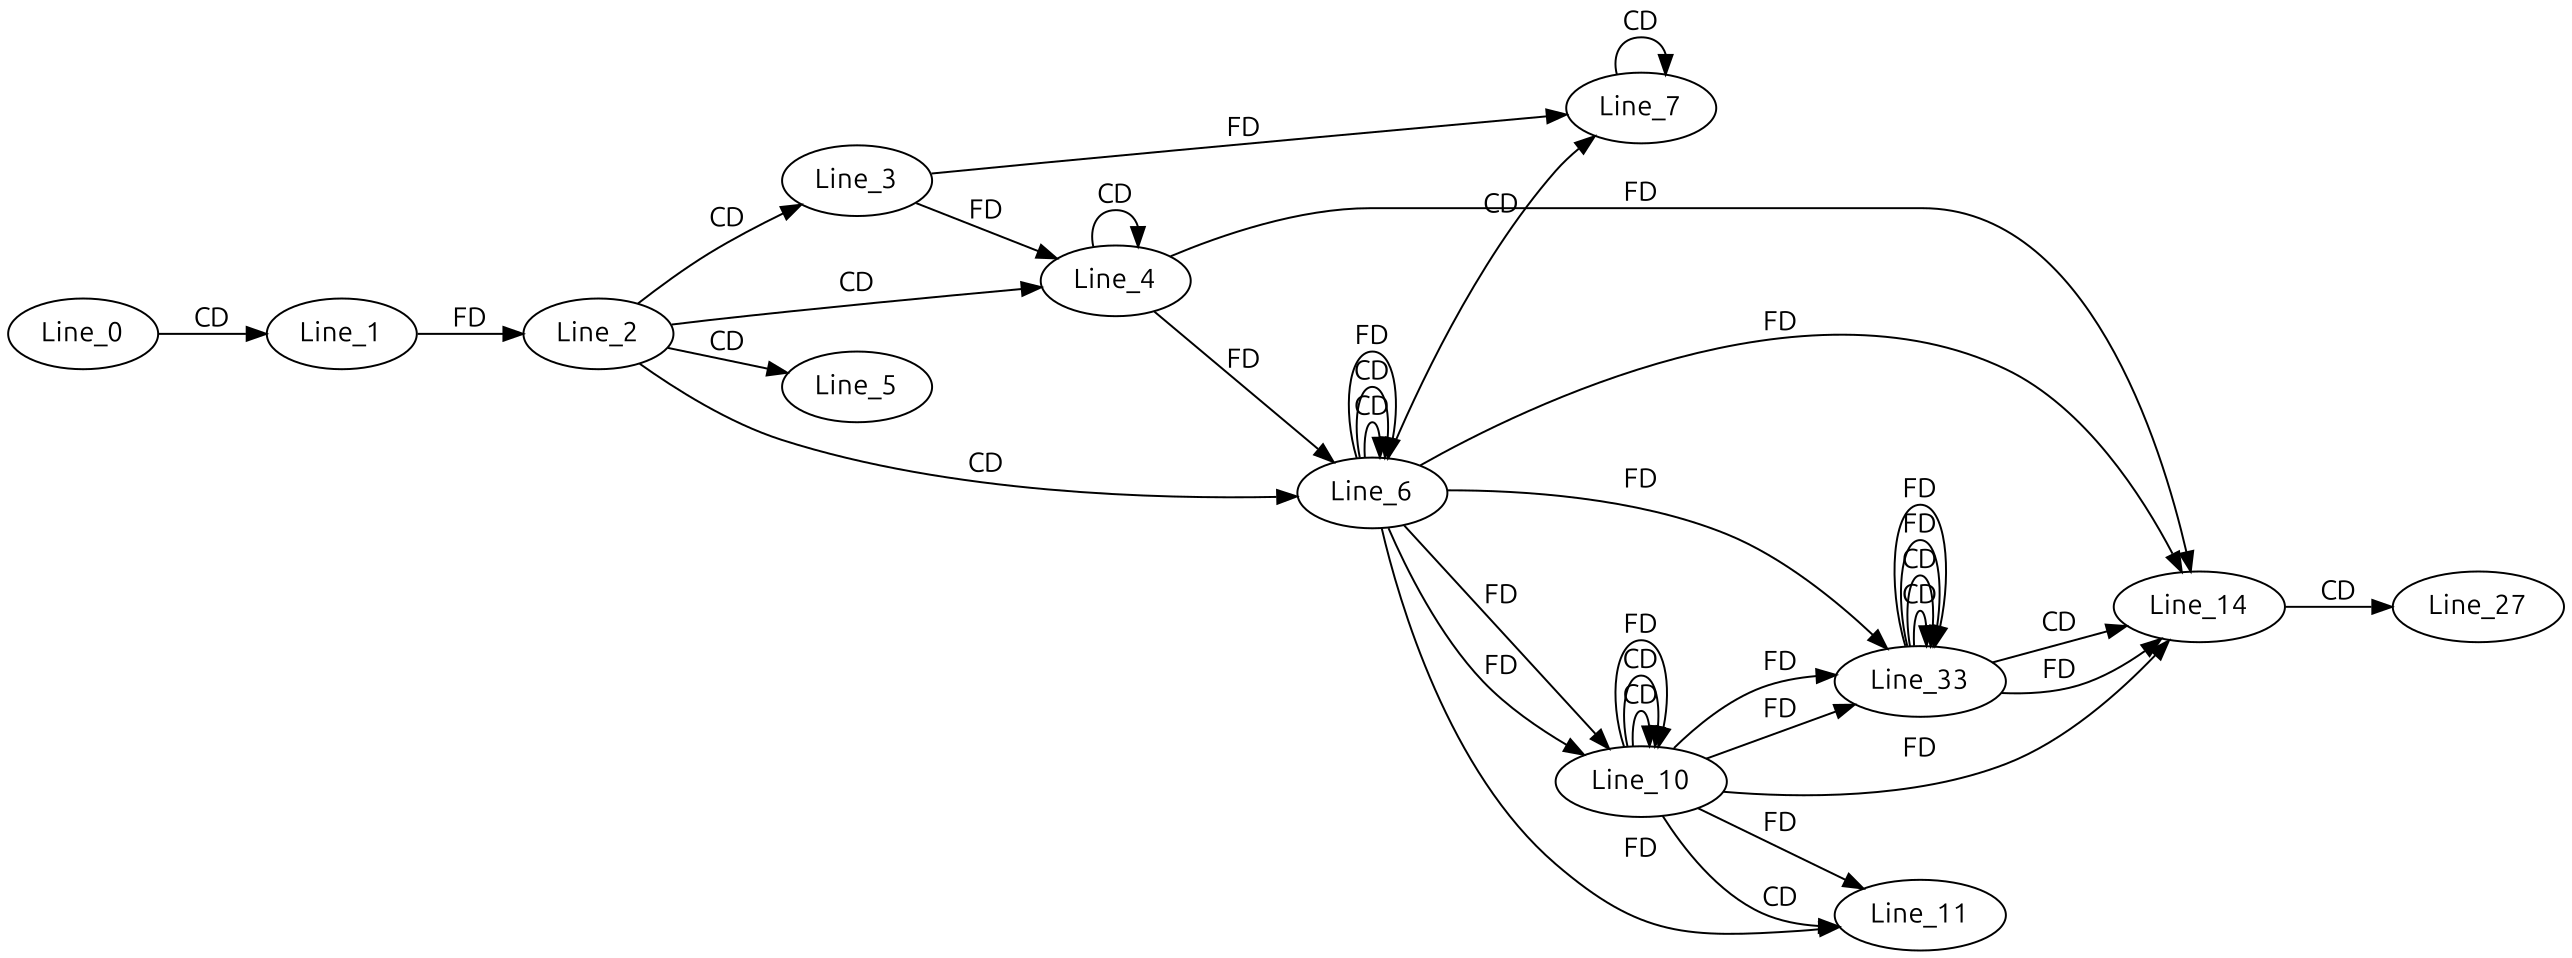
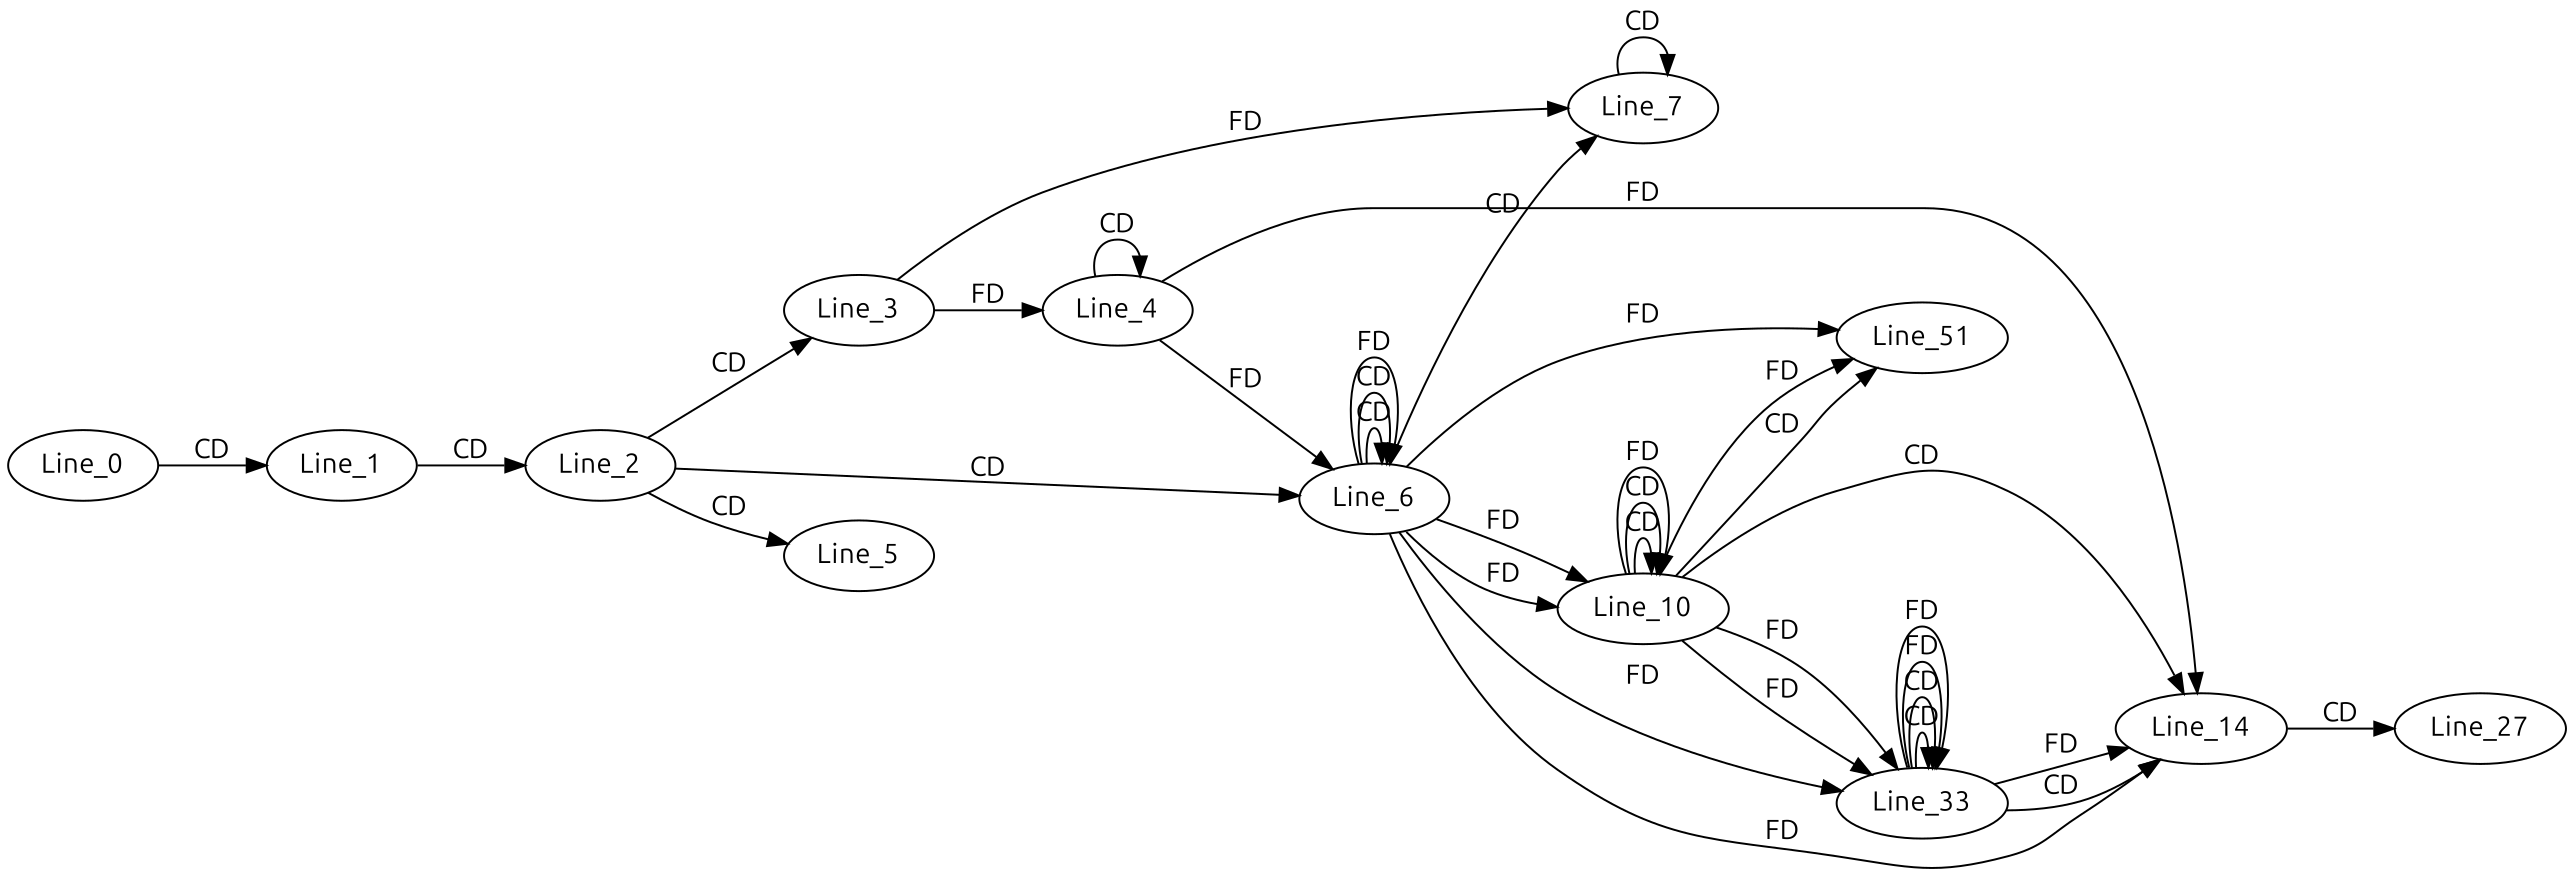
(846, 306) -> none
(470, 319) -> (471, 451)
(1920, 749) -> (1922, 457)
(1920, 915) -> (1922, 338)
